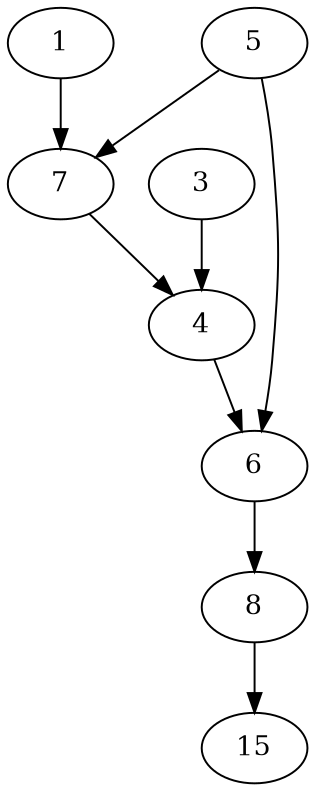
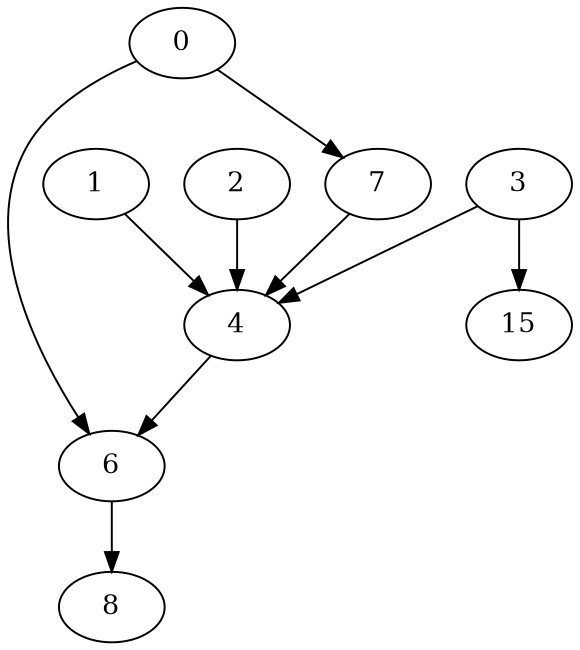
(255, 43) -> (182, 43)
(61, 104) -> (159, 248)
none -> (237, 184)
(255, 668) -> (519, 245)
